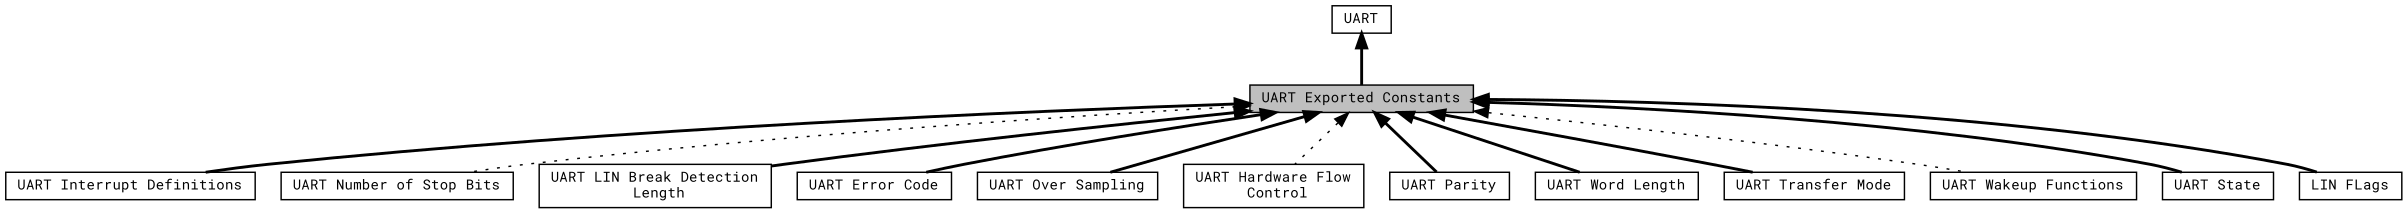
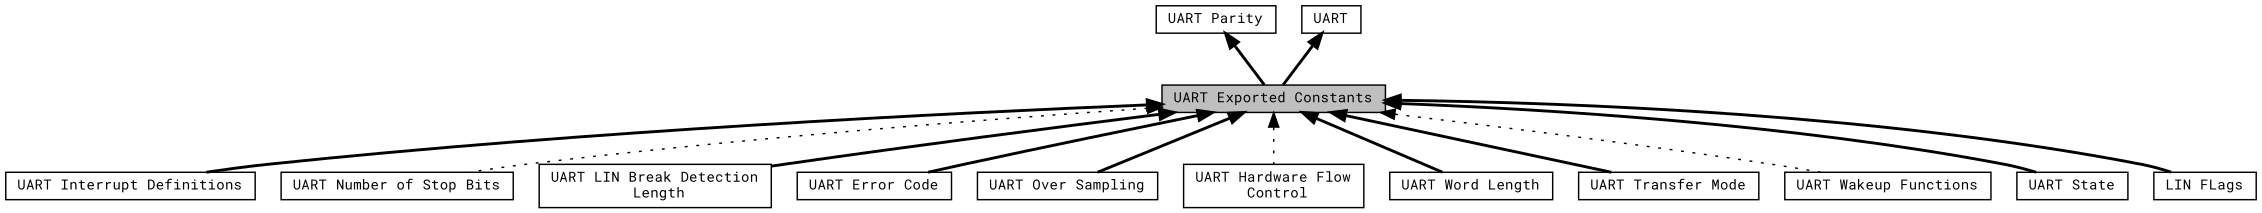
(1411, 147) -> (1249, 65)
